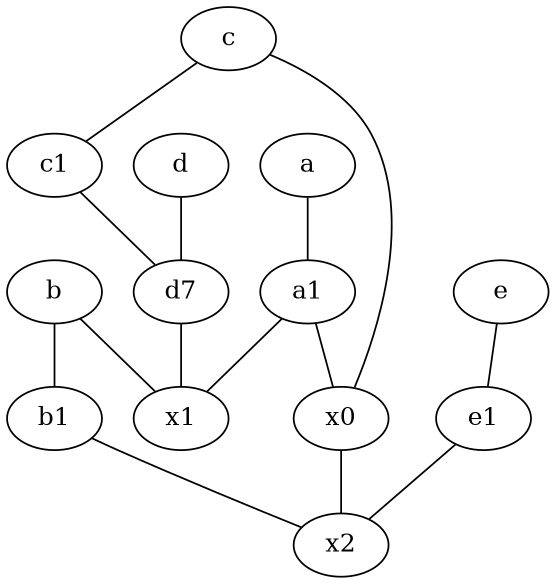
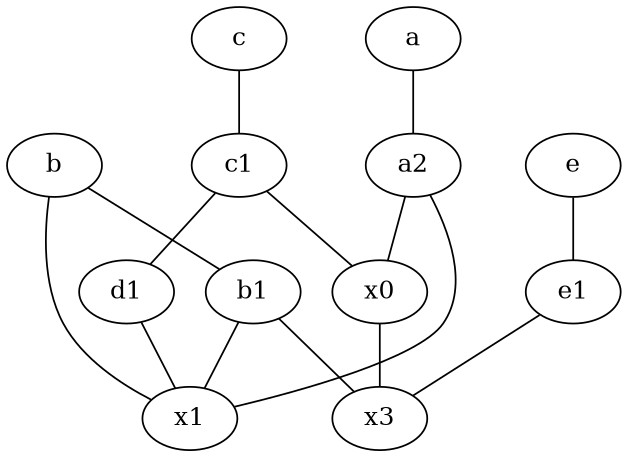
(181, 165) -> none
(390, 196) -> (309, 229)
(181, 292) -> (127, 292)
(308, 292) -> (413, 165)
none -> (222, 355)
(341, 545) -> (380, 418)
